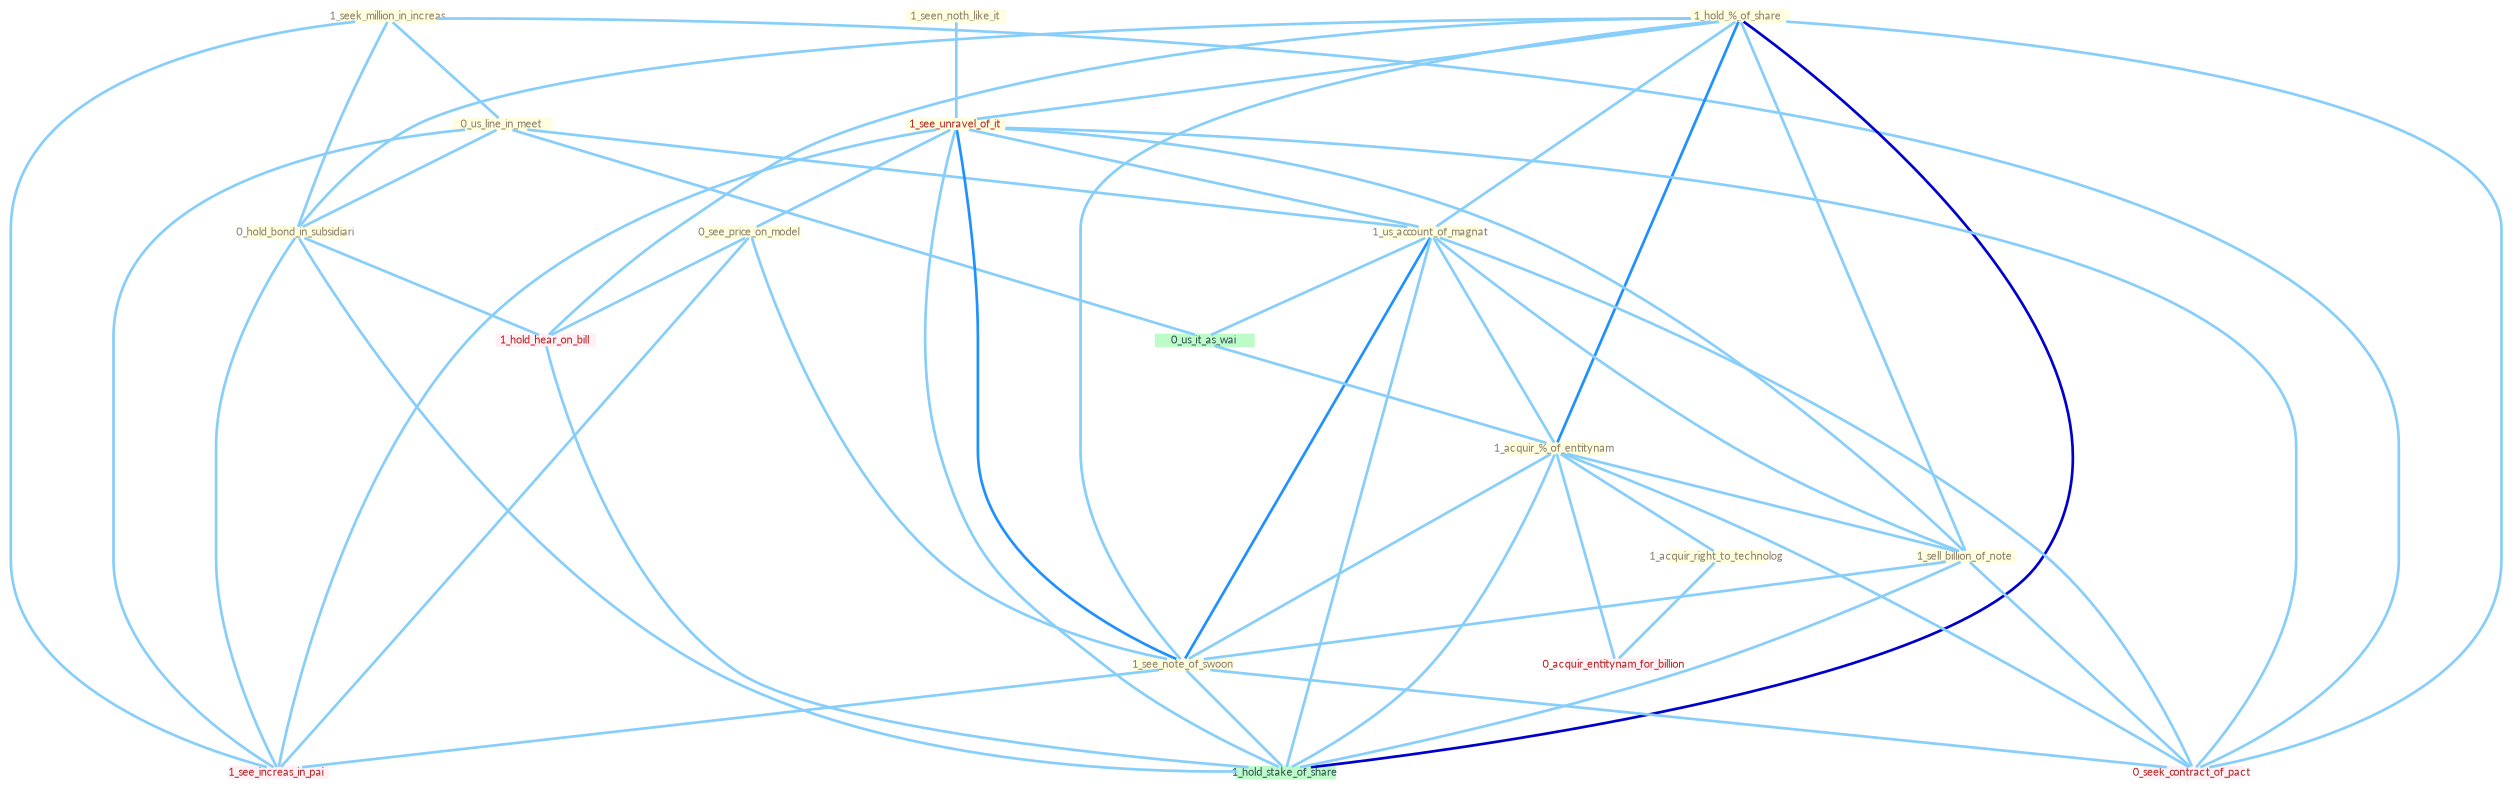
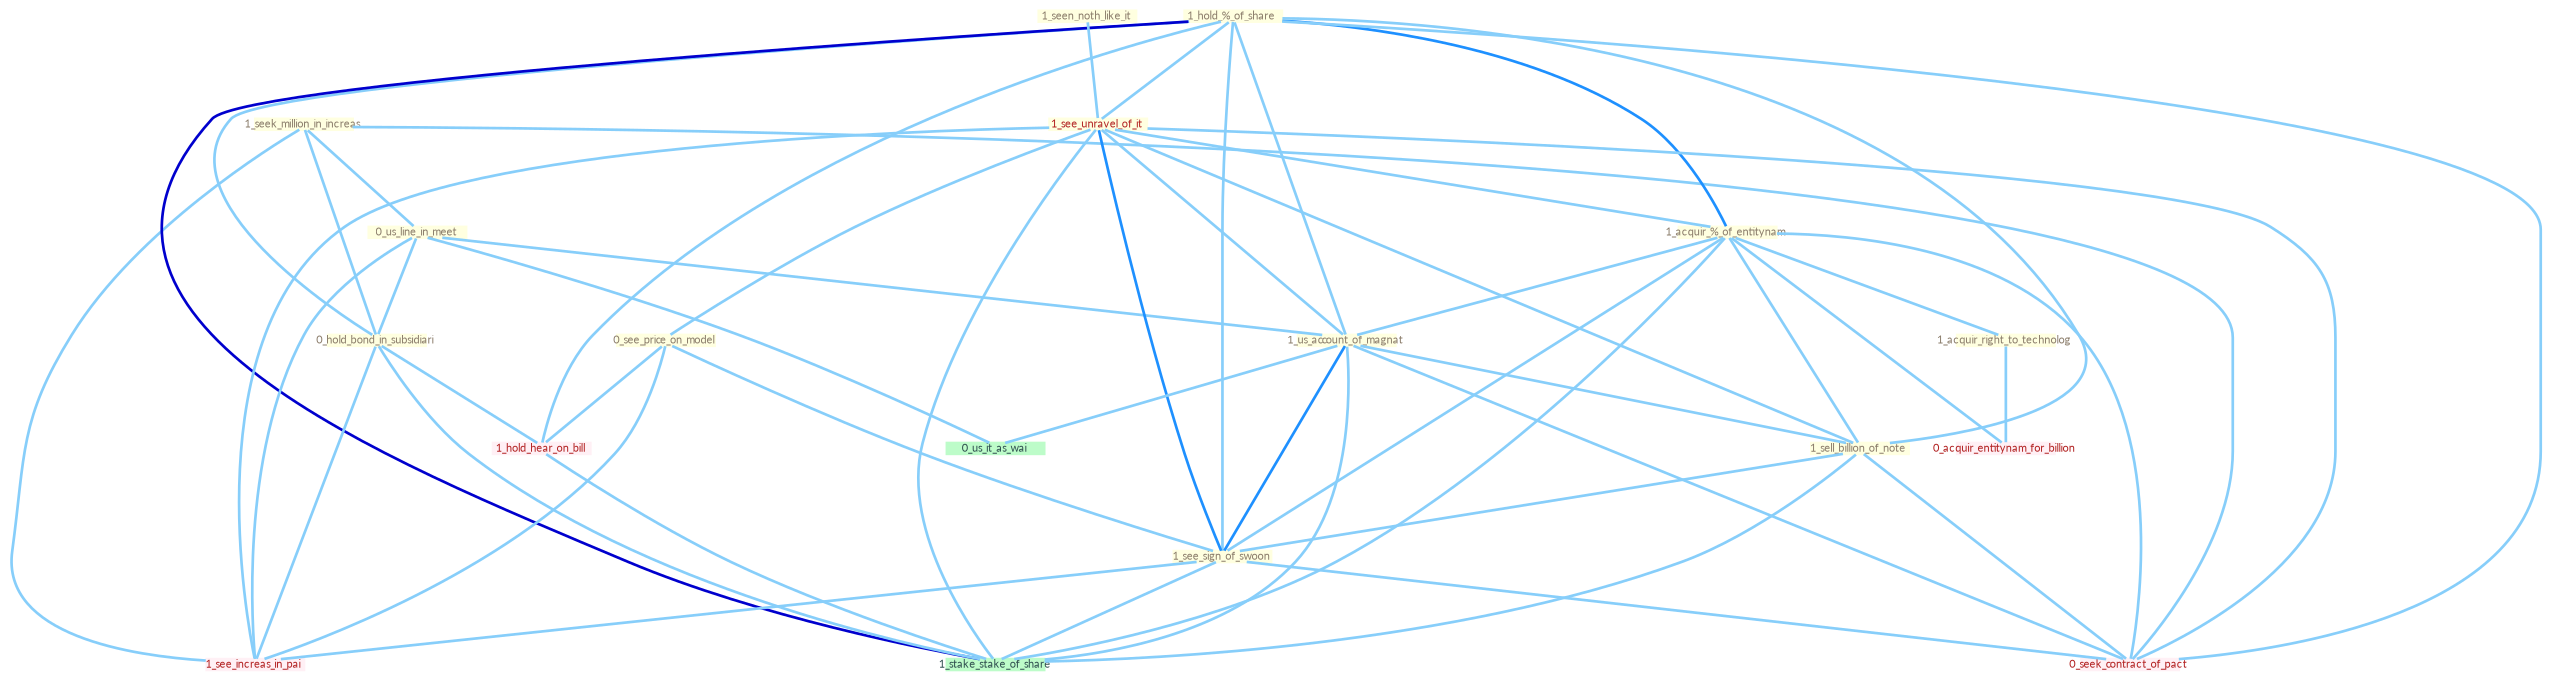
(1372, 392) -> (1413, 178)
(1183, 665) -> (1222, 556)
(1286, 773) -> (996, 665)
